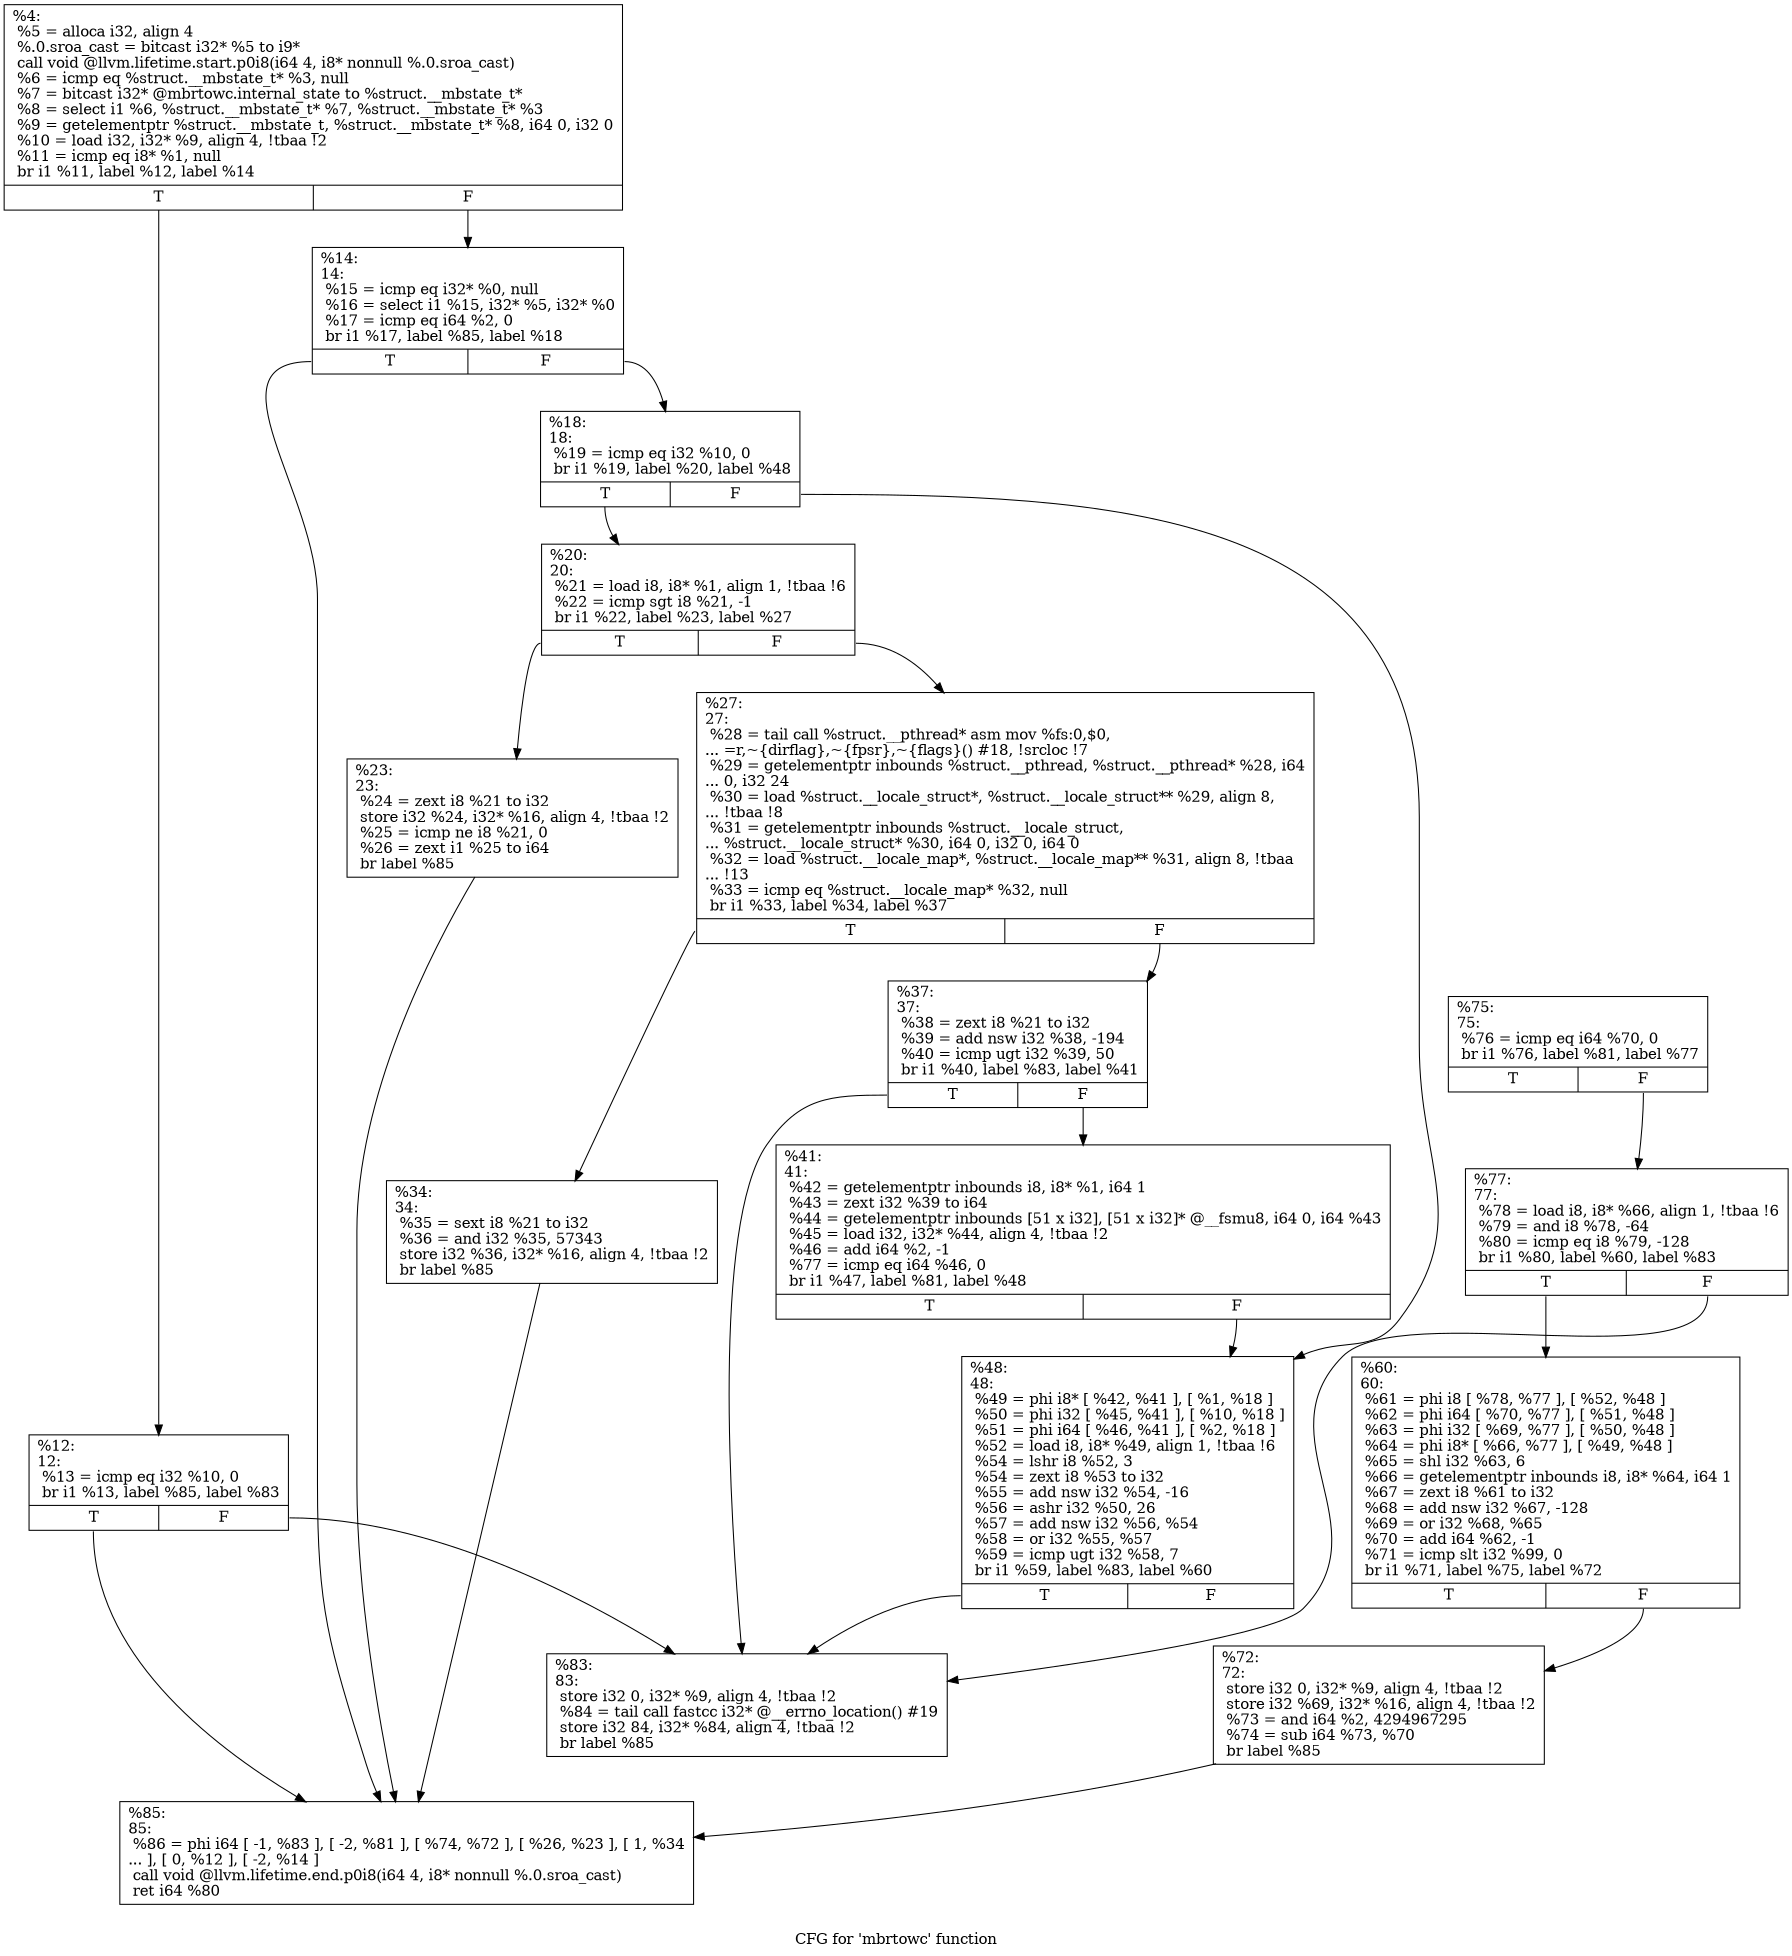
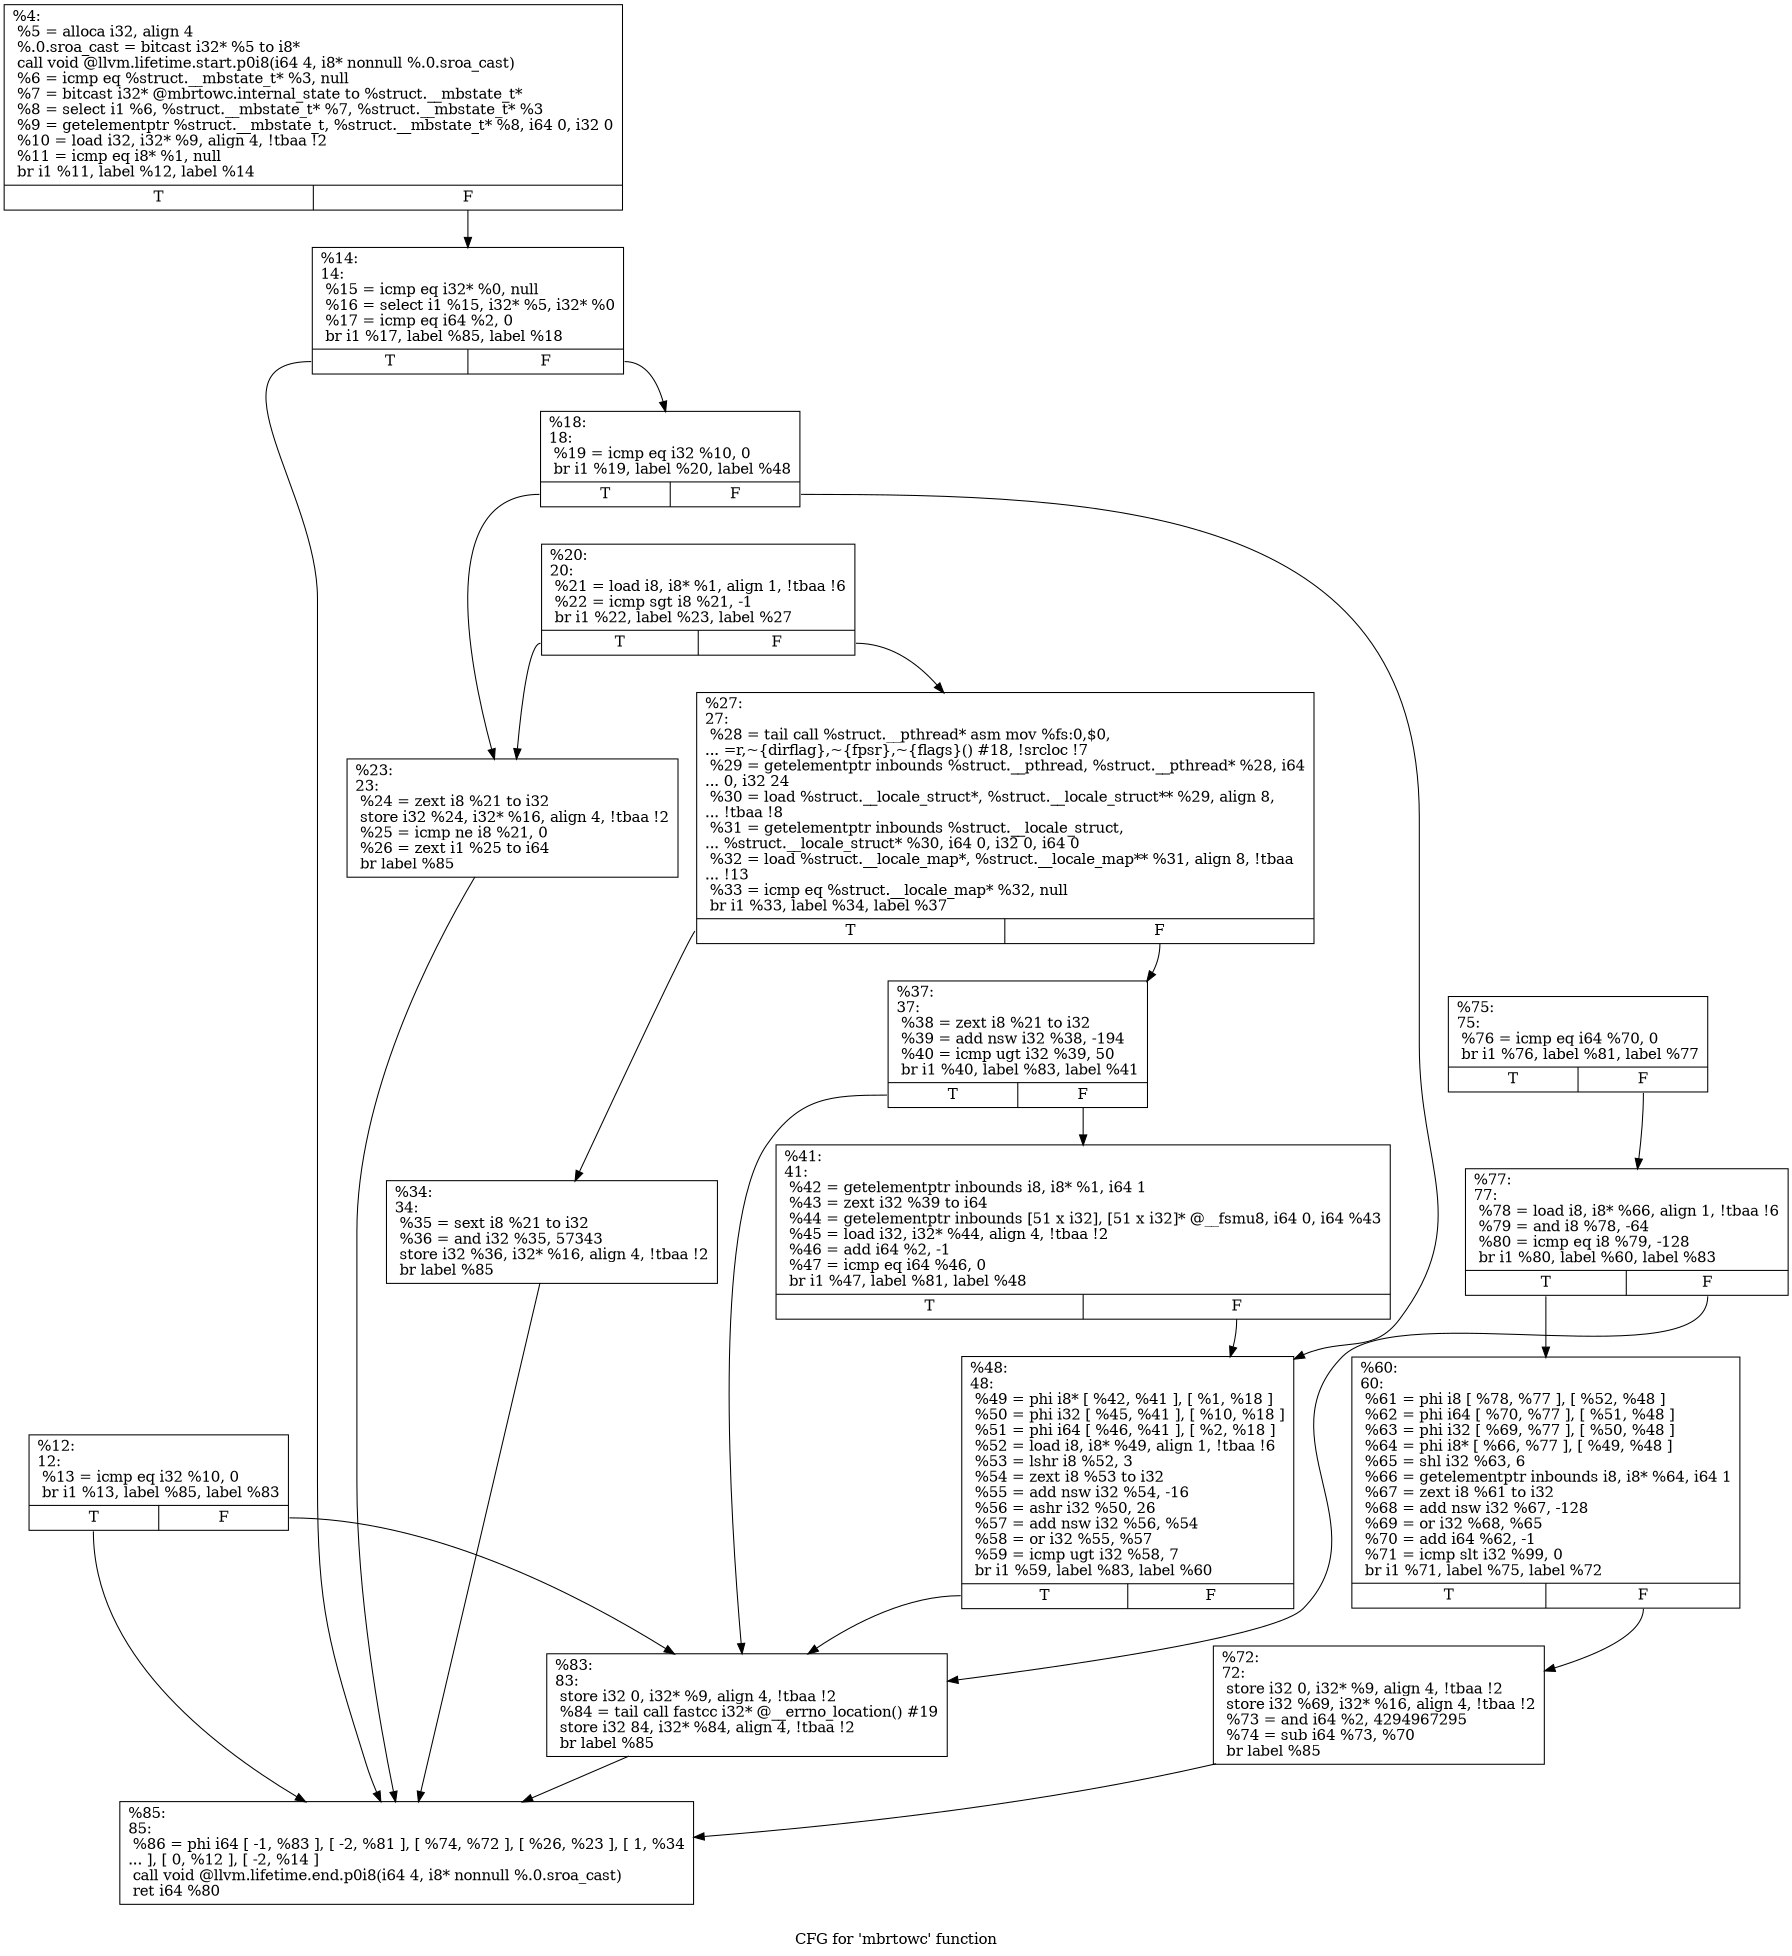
(156, 48) -> (156, 48)
(607, 522) -> (468, 604)
(159, 817) -> none
(886, 1266) -> (886, 1266)
(1052, 1462) -> (1052, 1462)
none -> (580, 1777)
